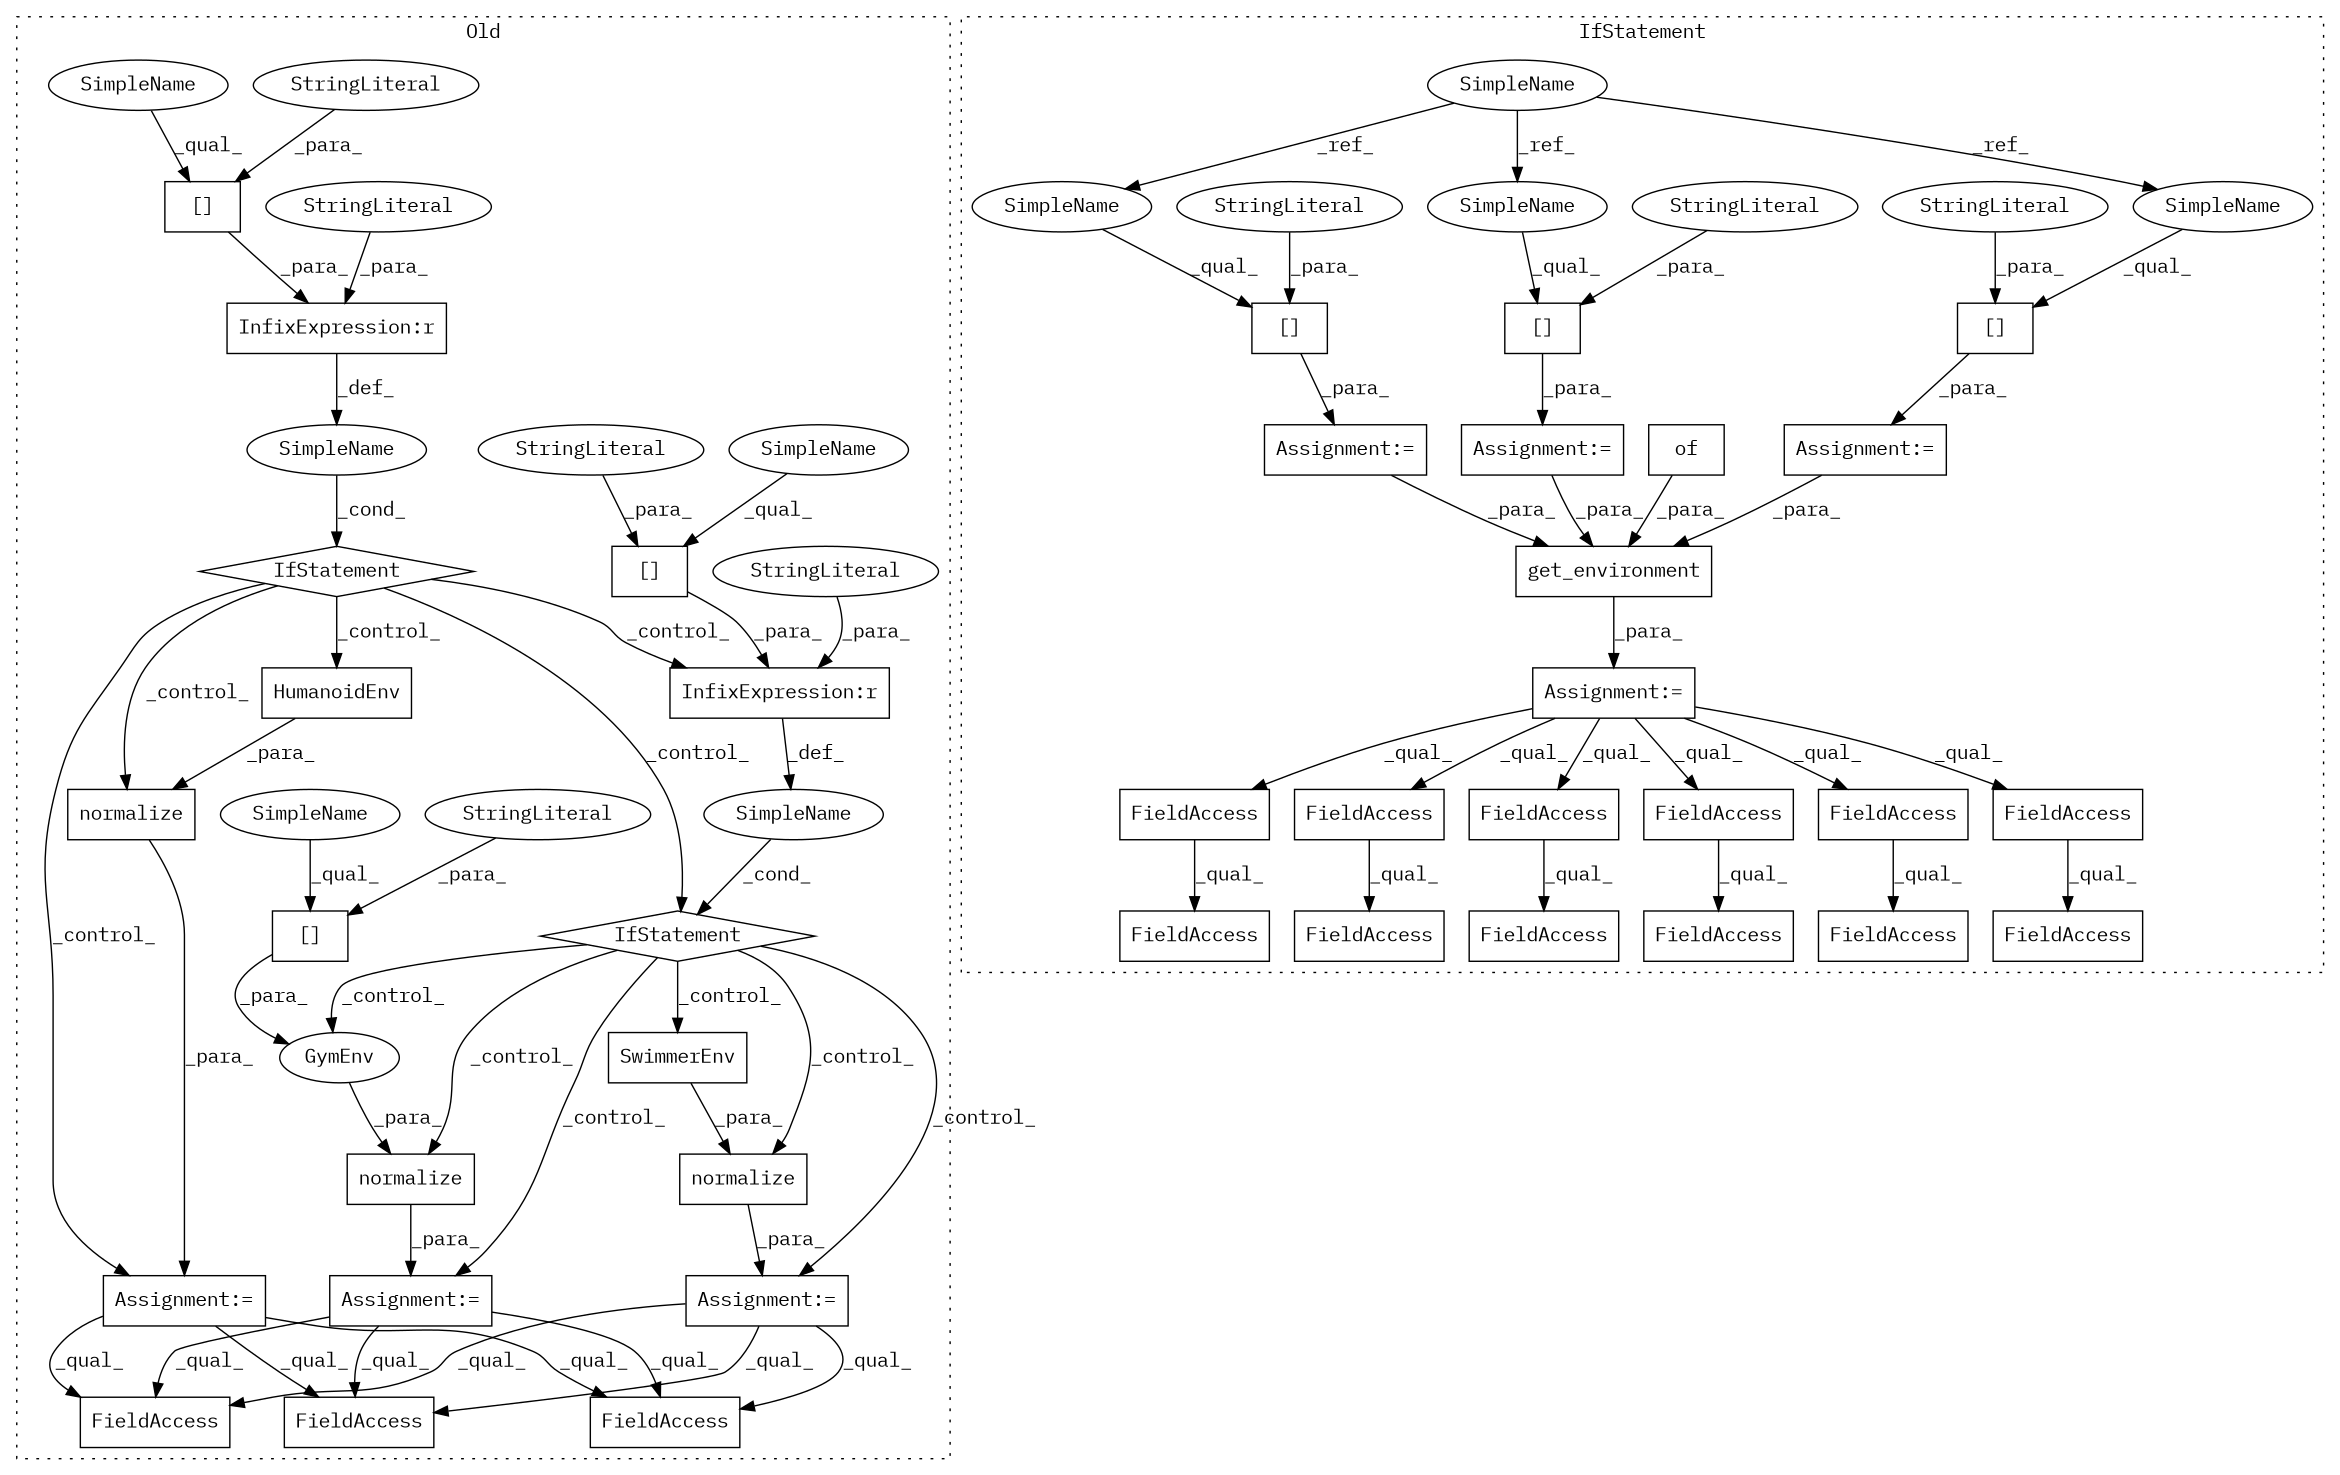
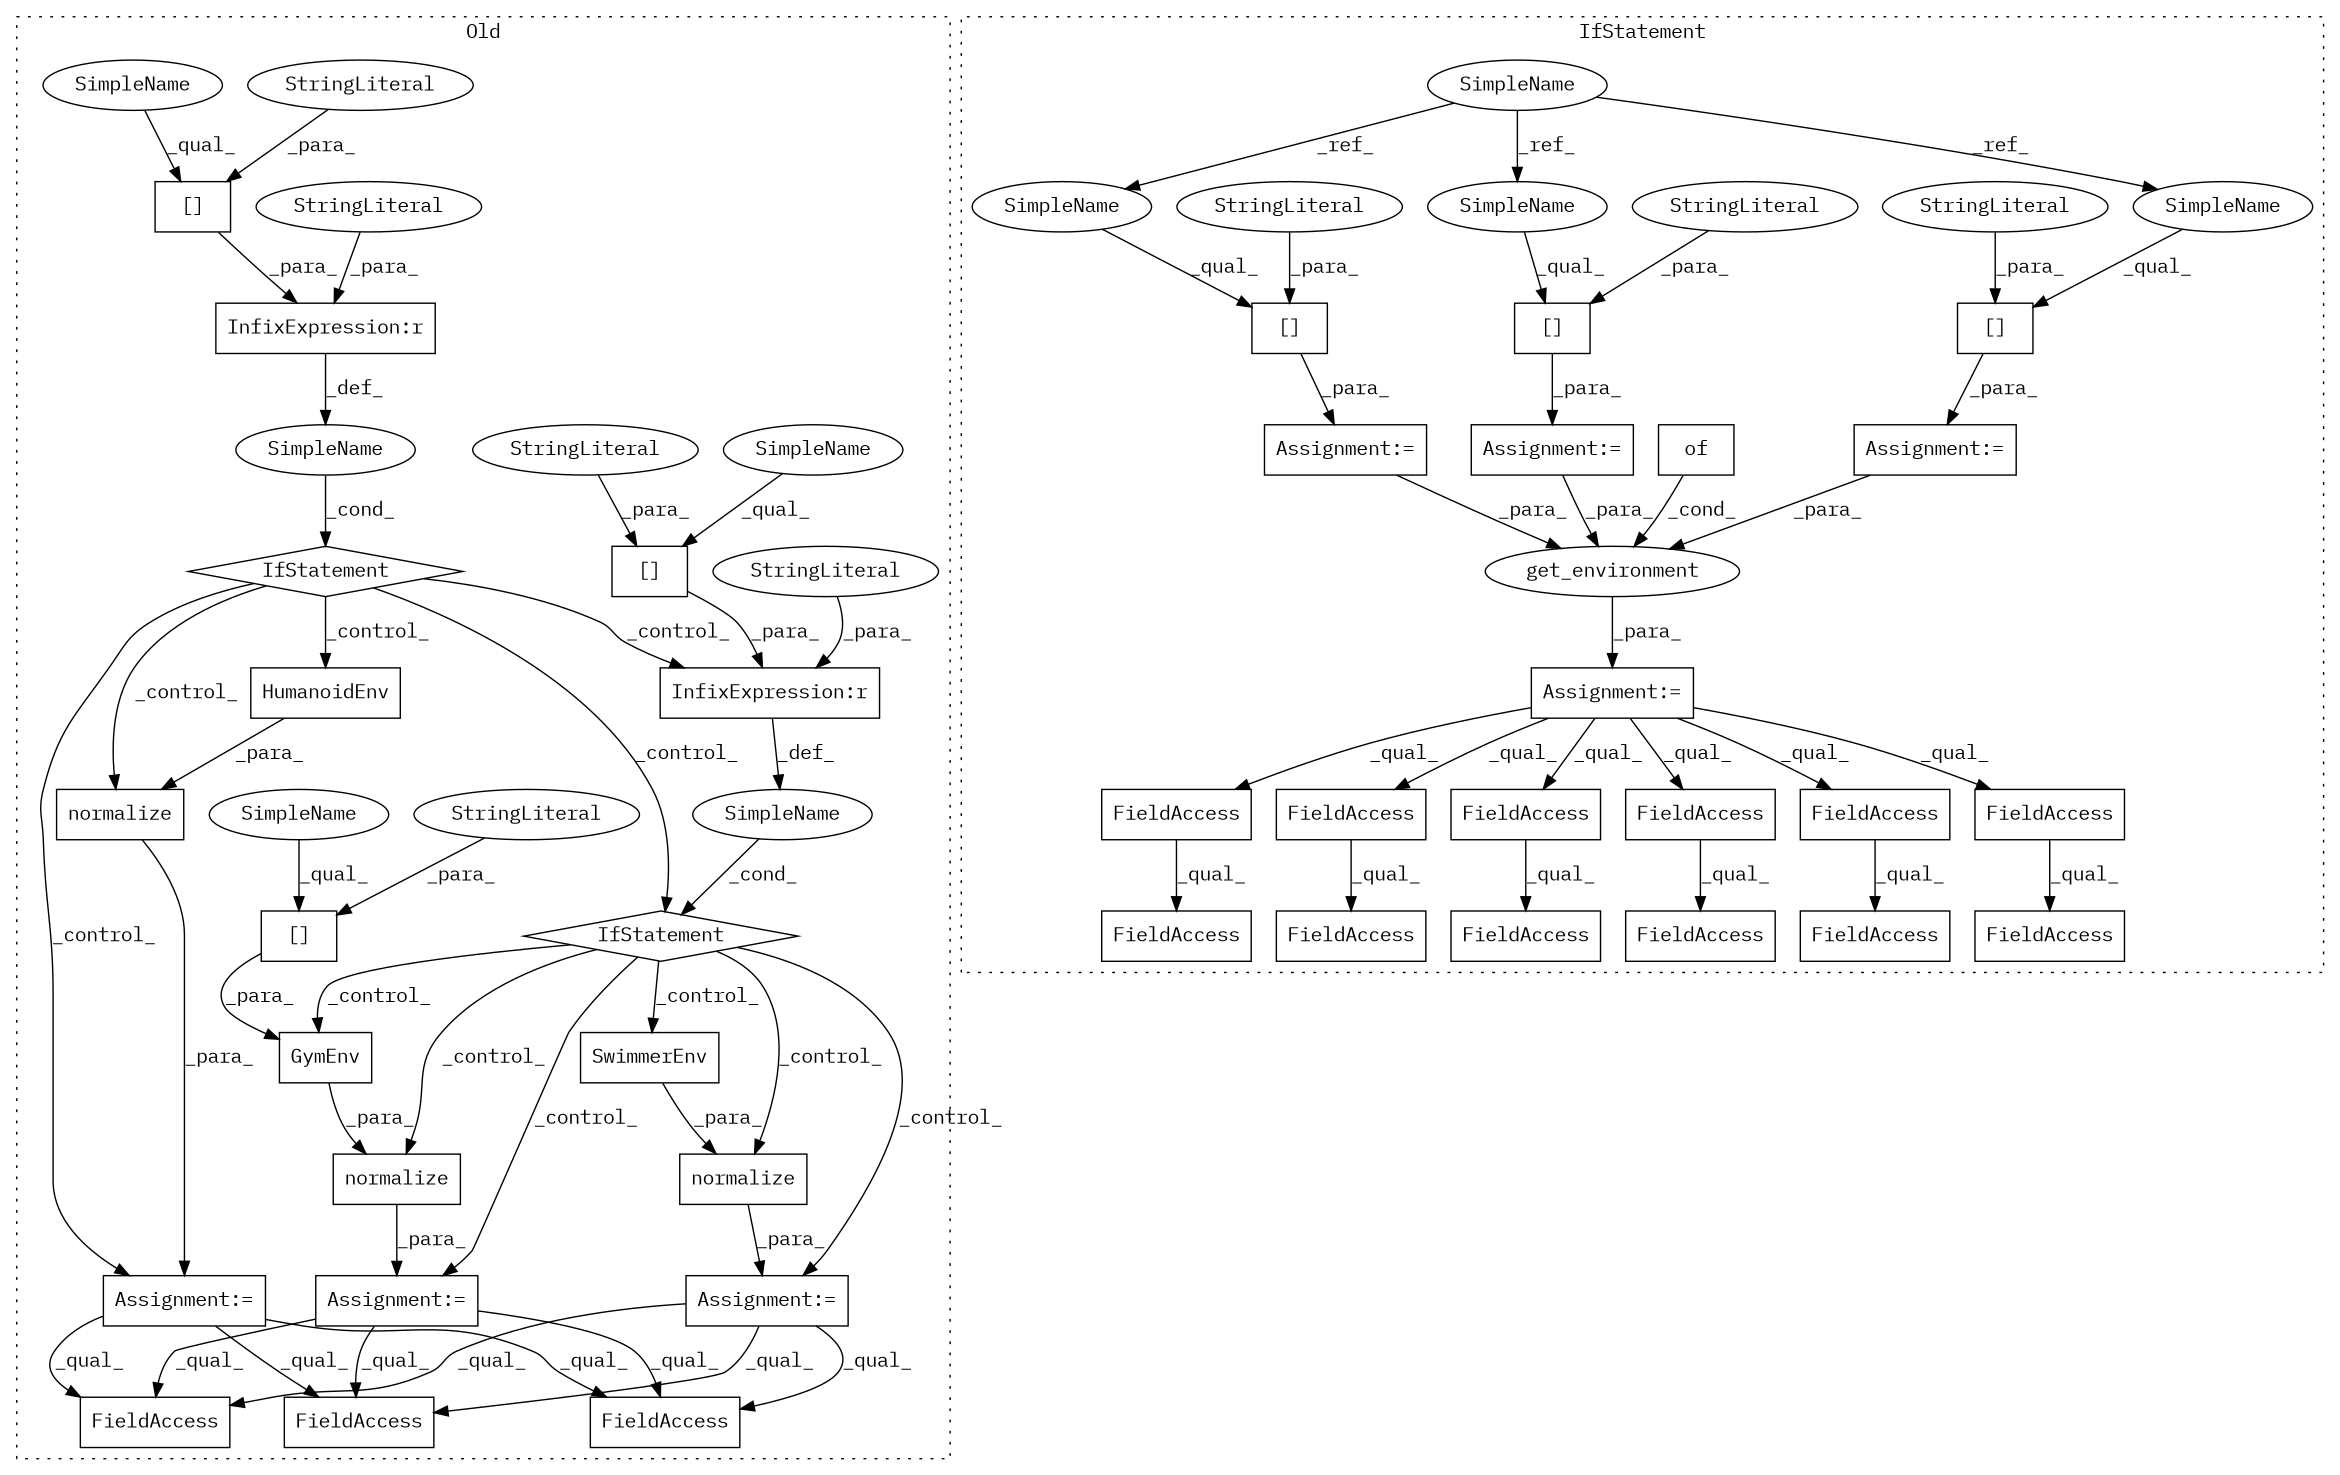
(1691, 511) -> (1702, 511)
(1614, 571) -> (1612, 571)
(340, 1058) -> (326, 1058)
